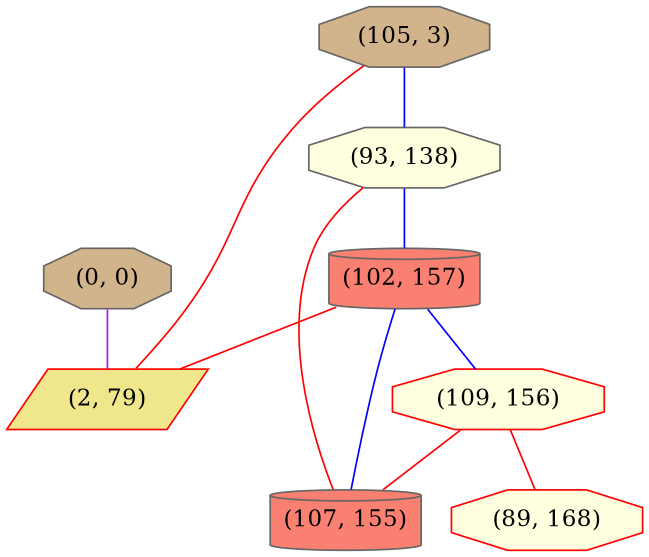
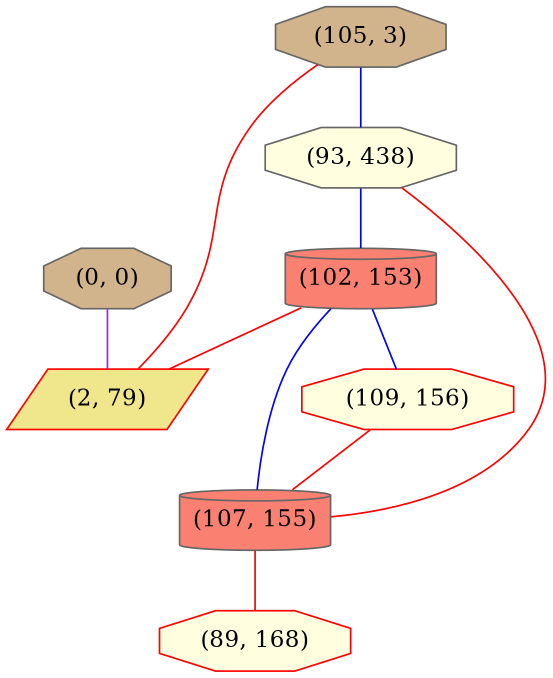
(404, 158) -> (361, 158)
(404, 279) -> (361, 279)
(523, 460) -> (255, 581)
